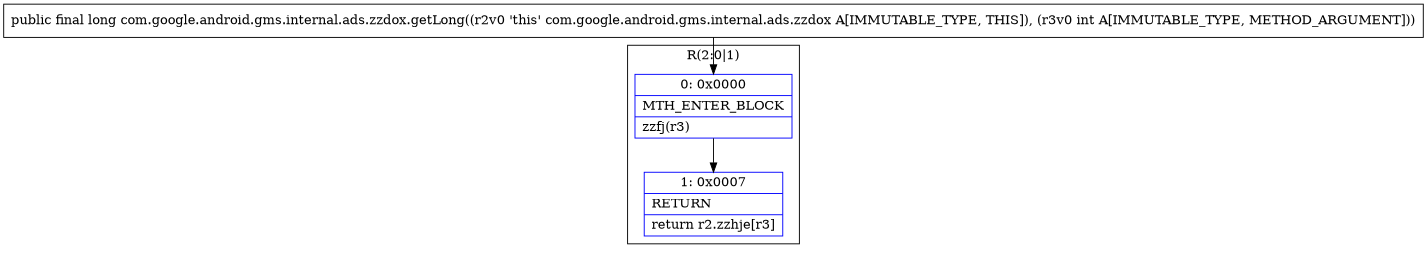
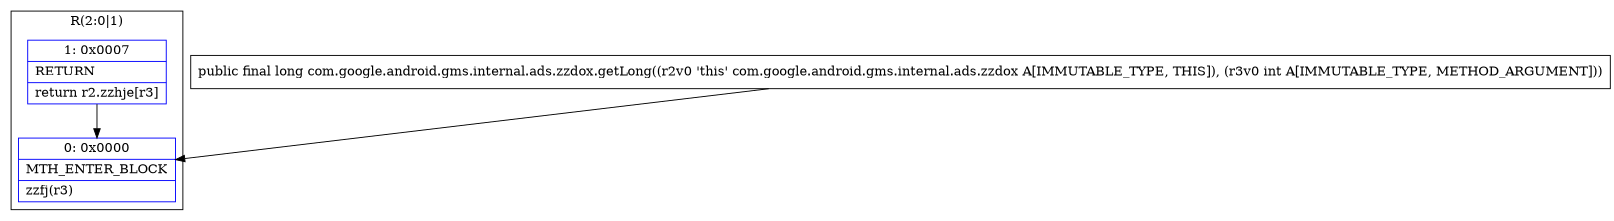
(713, 151) -> (97, 116)
